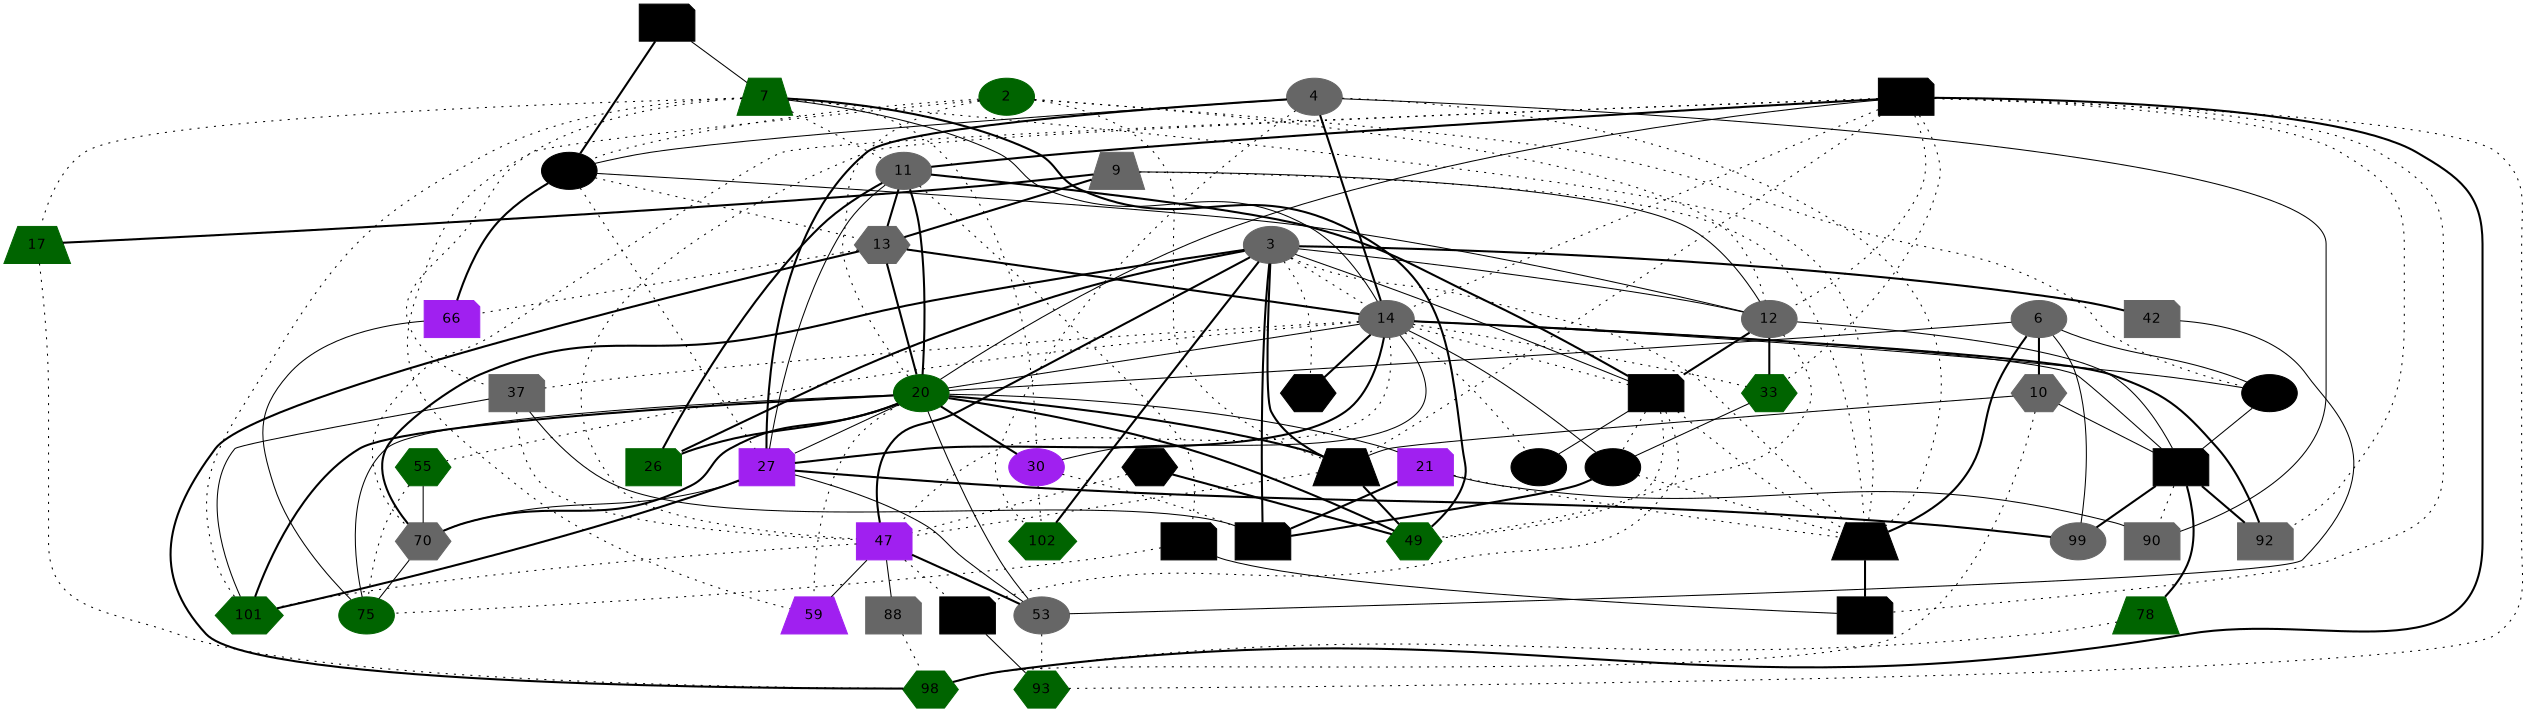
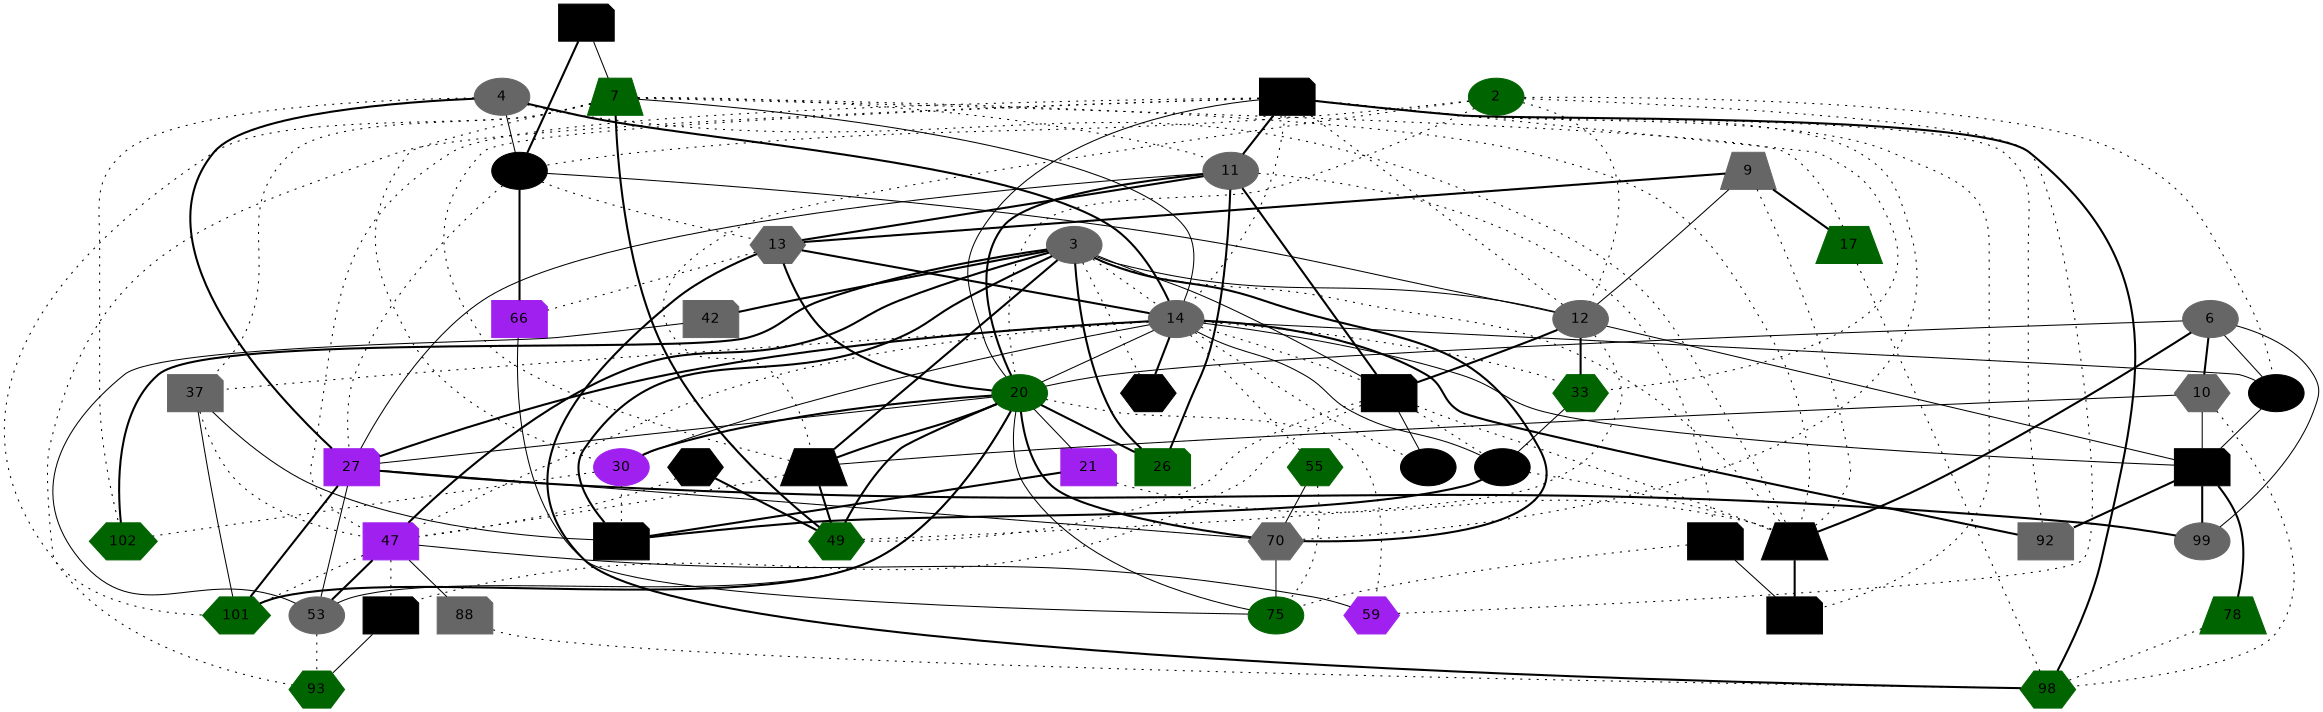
(2152, 541) -> none
(814, 615) -> (1372, 615)
